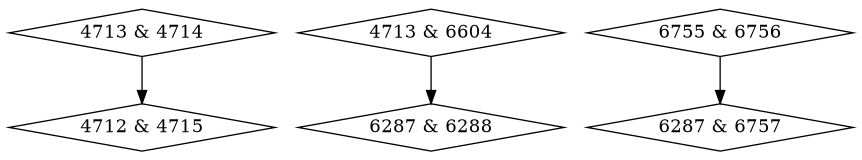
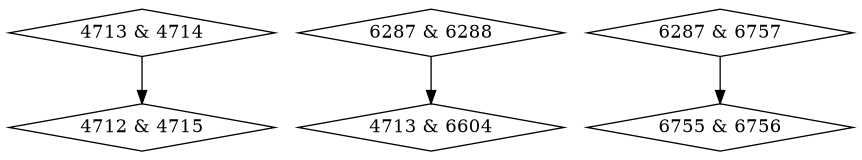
(431, 74) -> (431, 74)
(720, 74) -> (720, 74)
